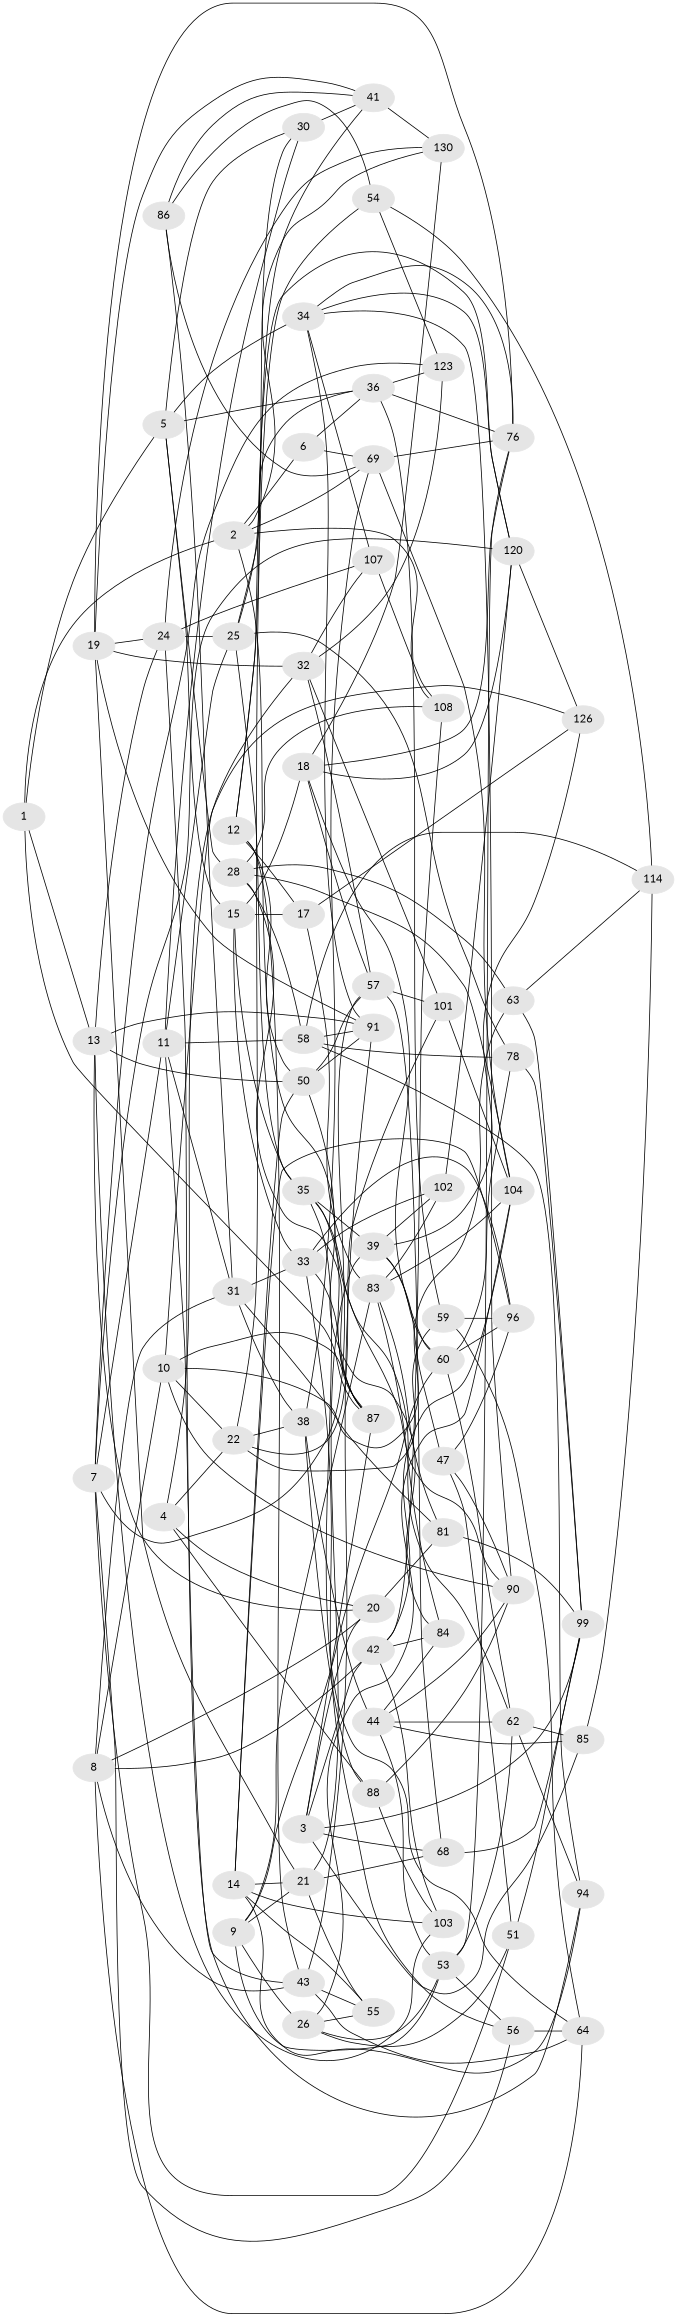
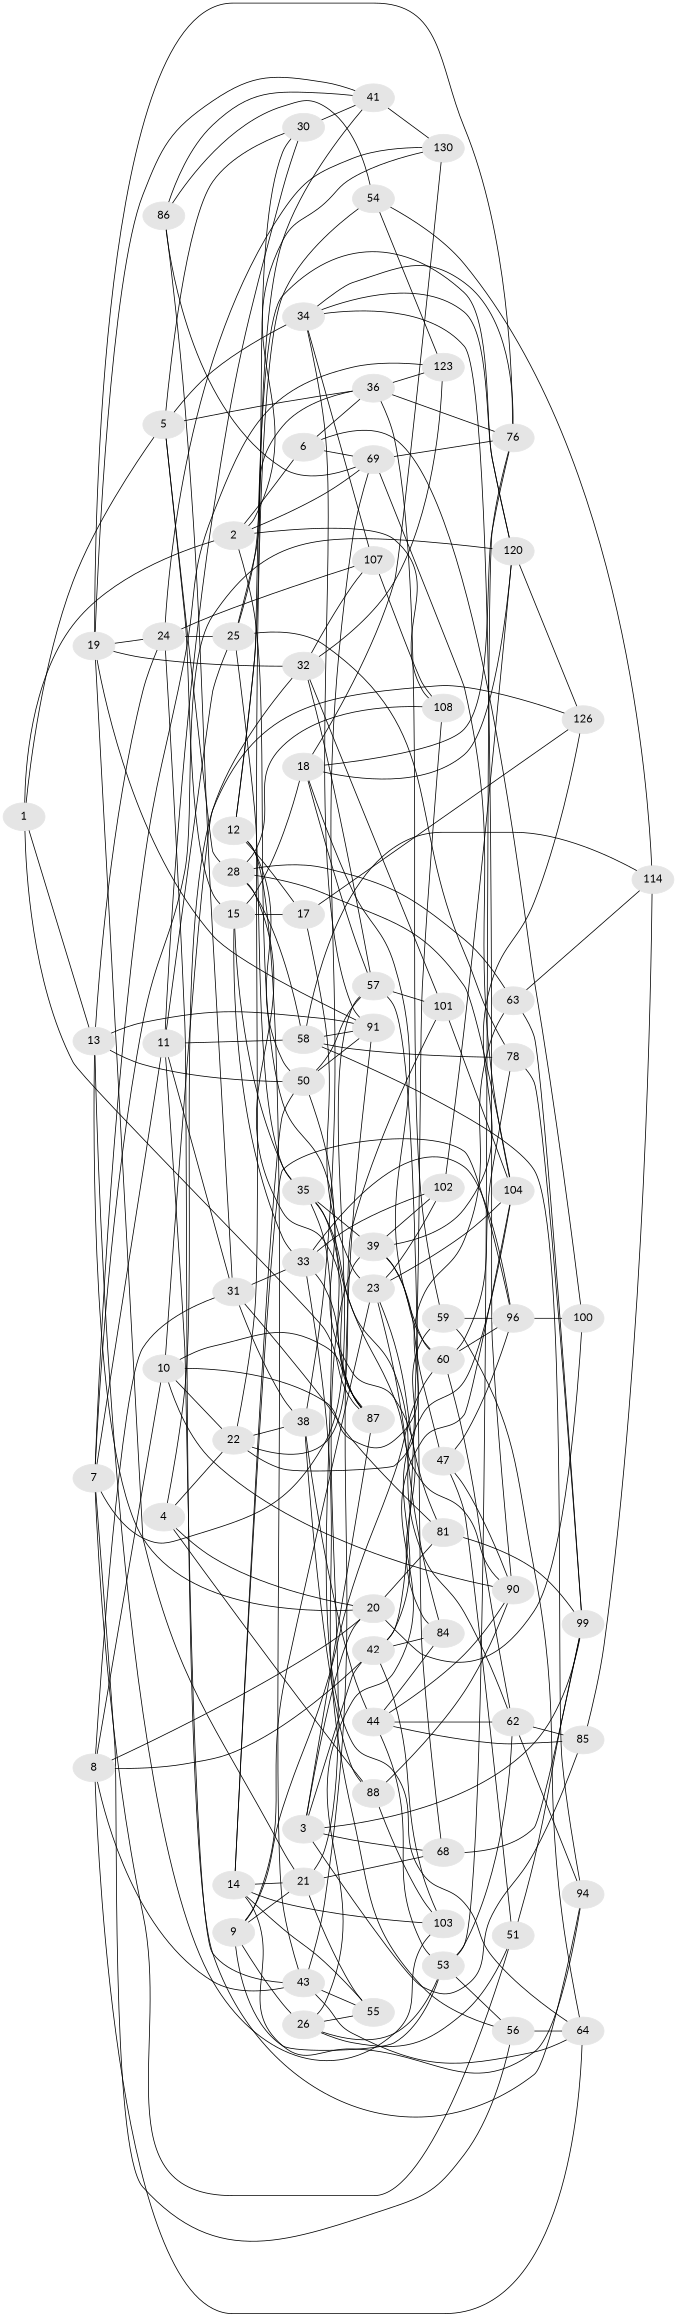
(373, 1289) -> (373, 1289)
none -> (583, 1318)
